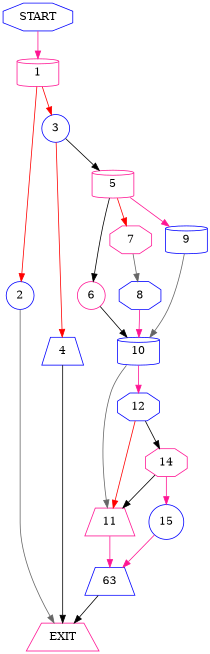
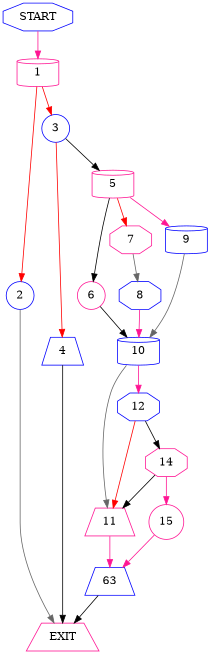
(166, 522) -> (166, 522)
